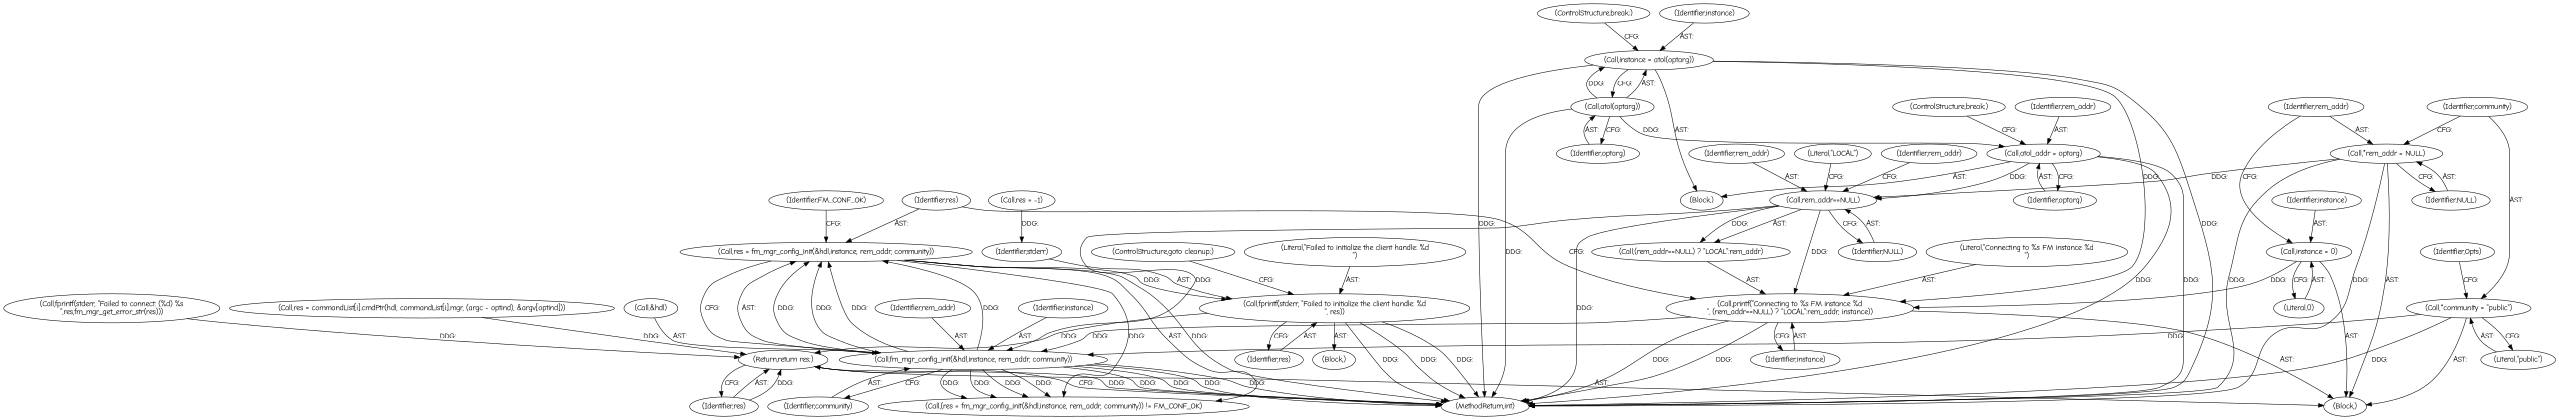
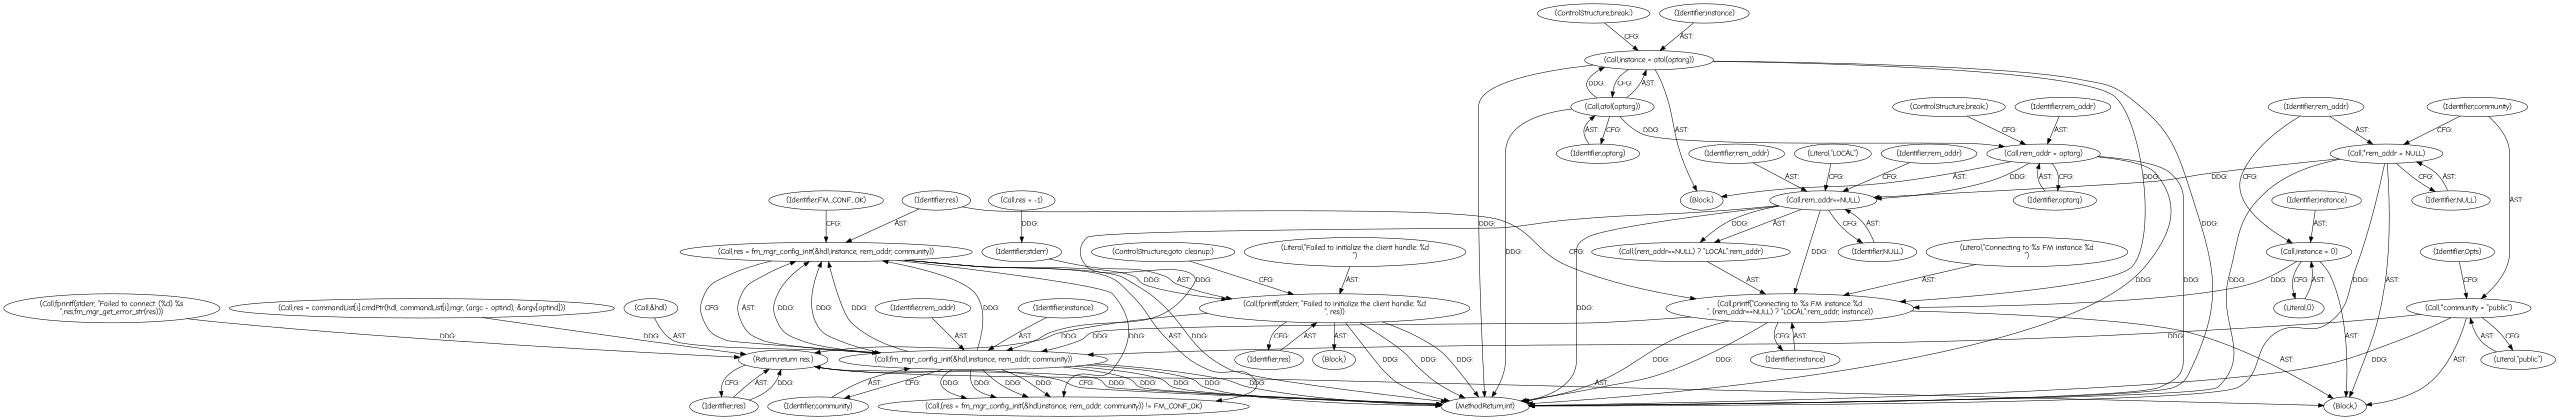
(2044, 154) -> (2044, 154)
